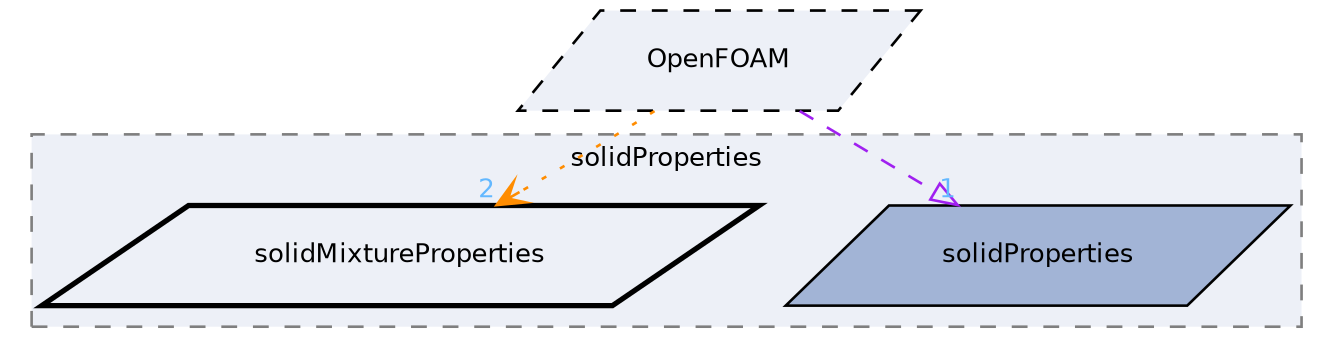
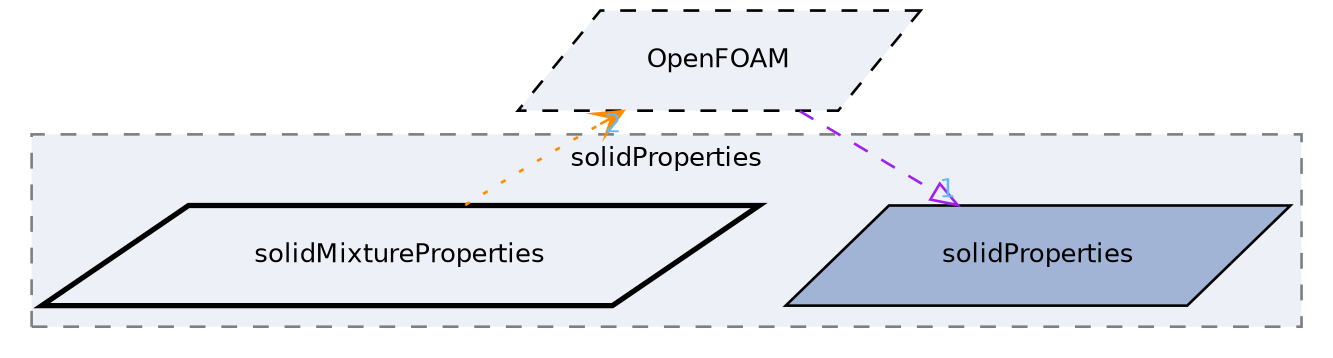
(588, 152) -> (532, 164)
